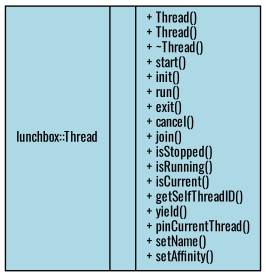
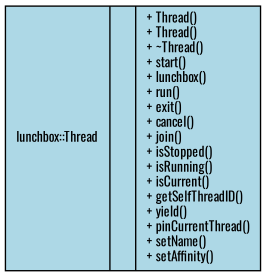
(164, 78) -> (176, 78)
